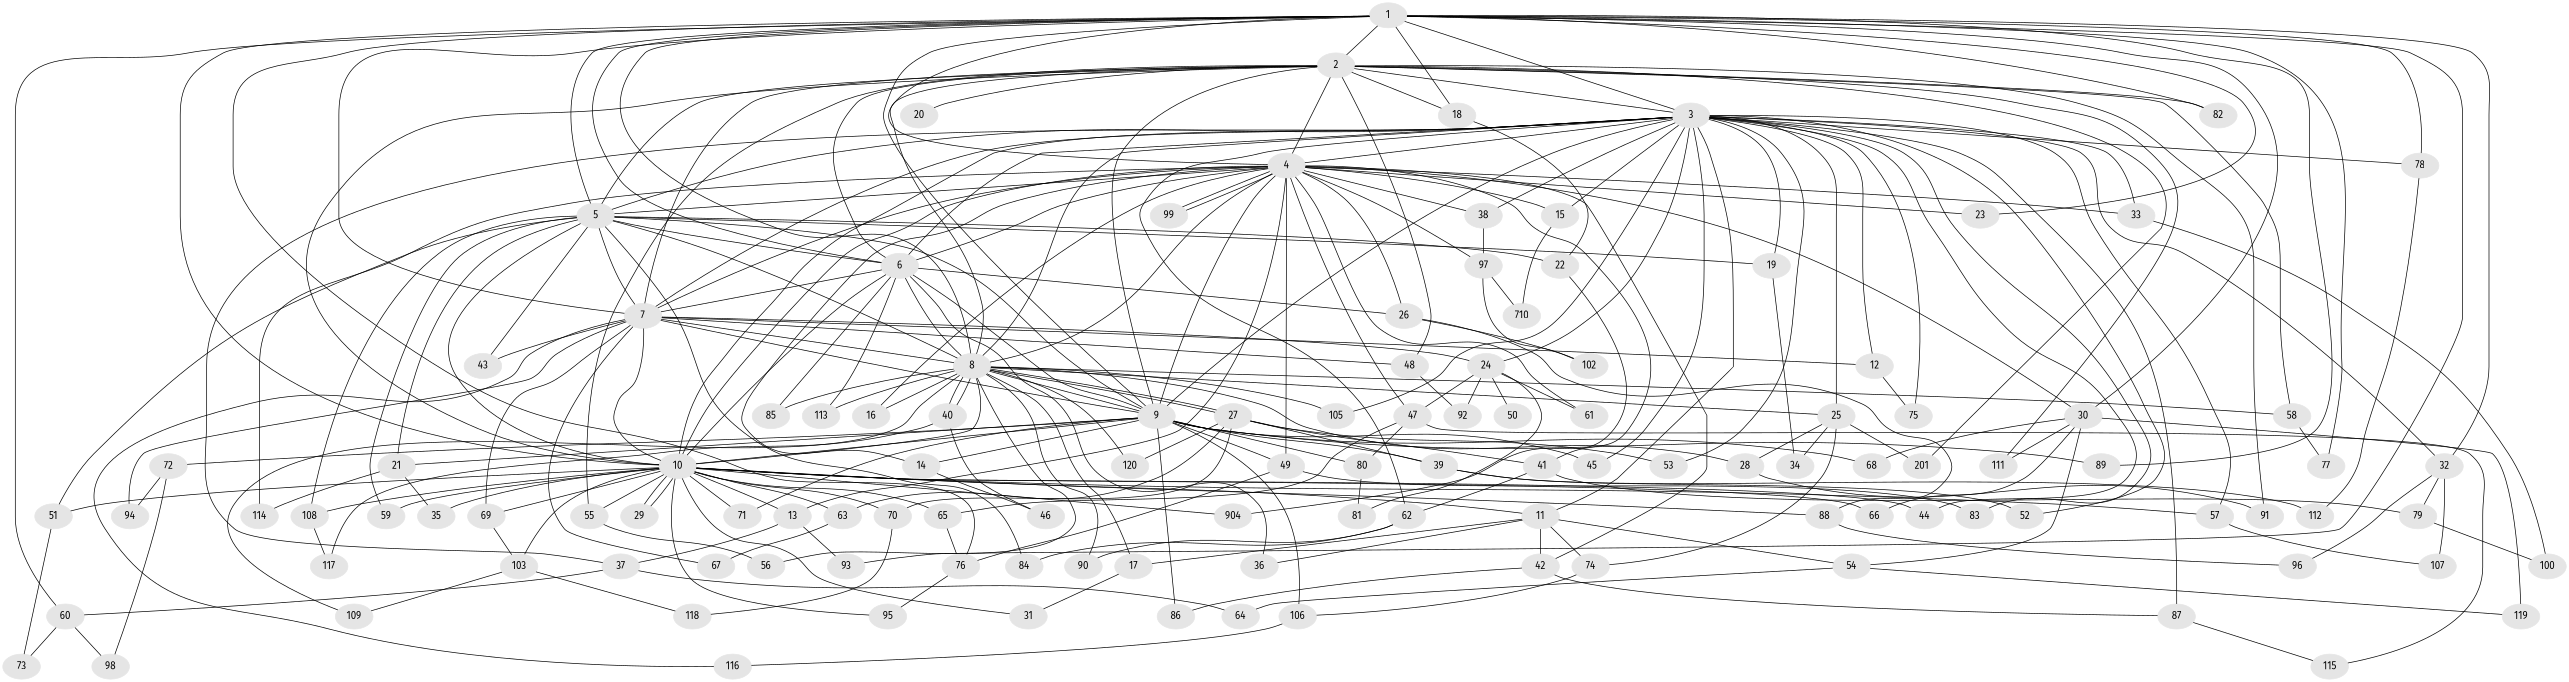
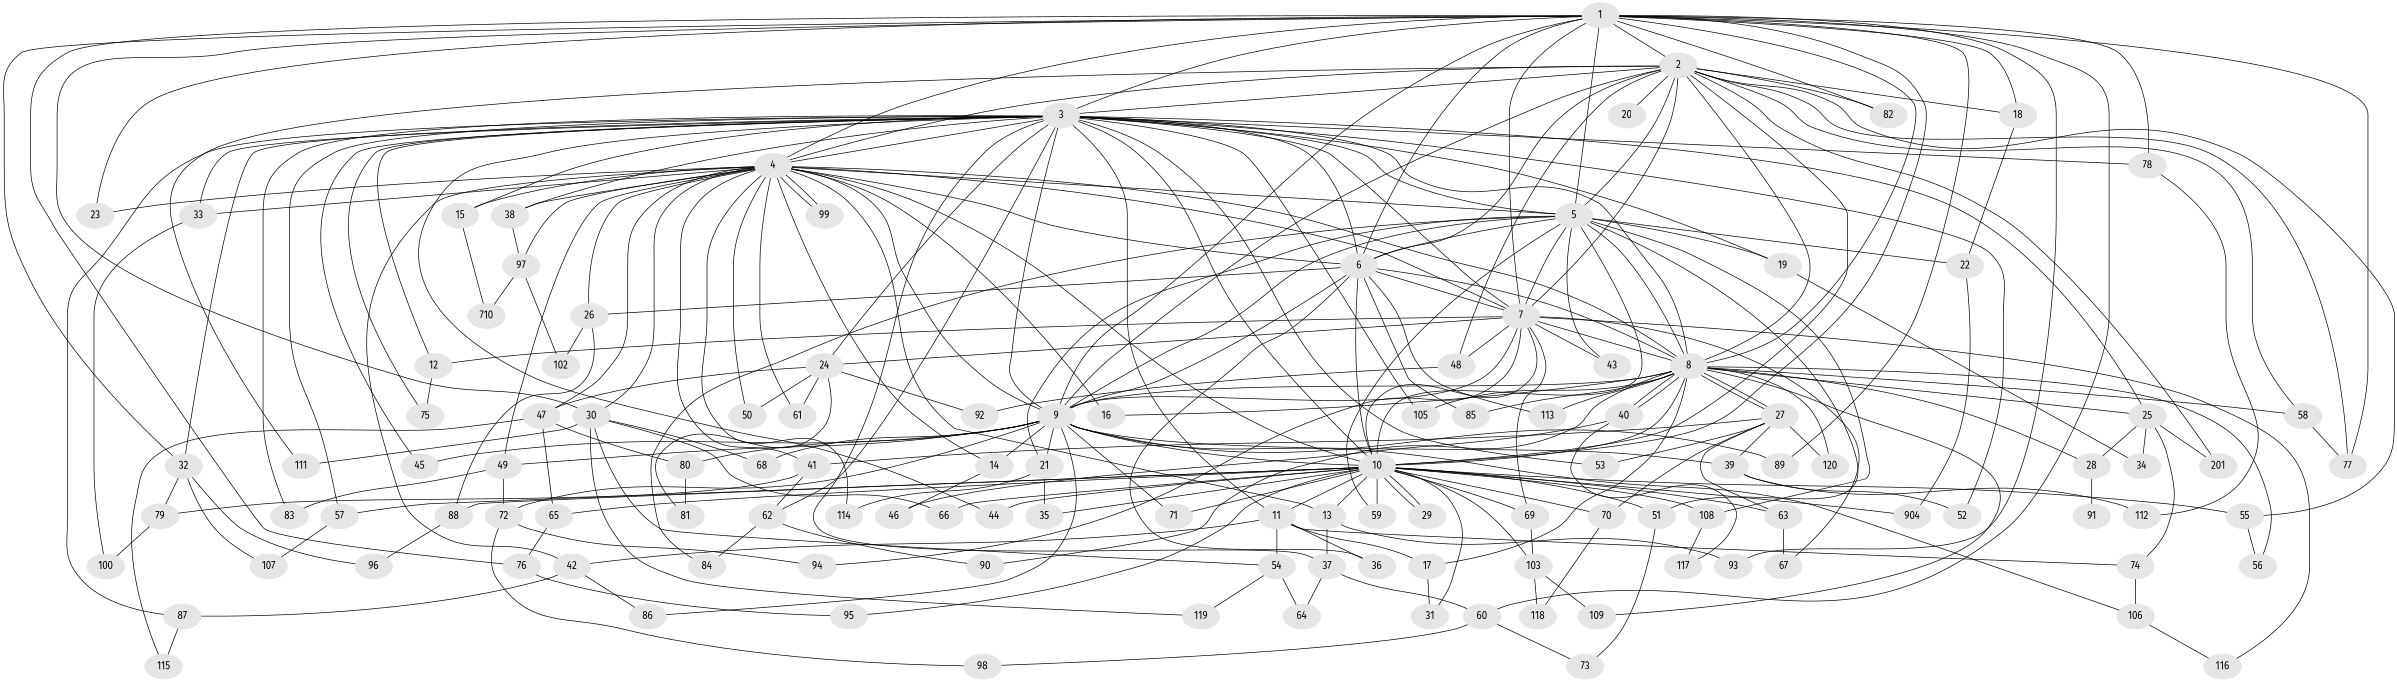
(1872, 77) -> (2118, 138)
none -> (733, 287)
(1124, 520) -> (503, 491)
